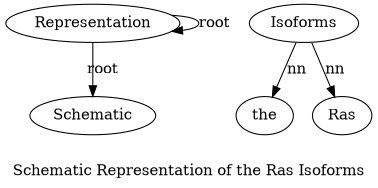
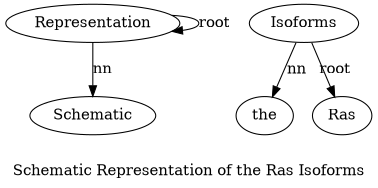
(103, 70) -> (103, 70)
(335, 70) -> (335, 70)
